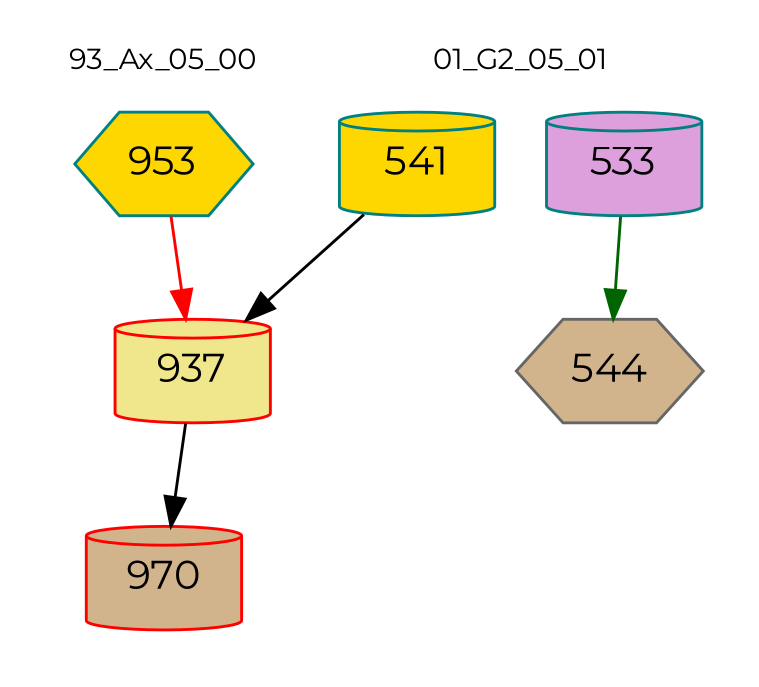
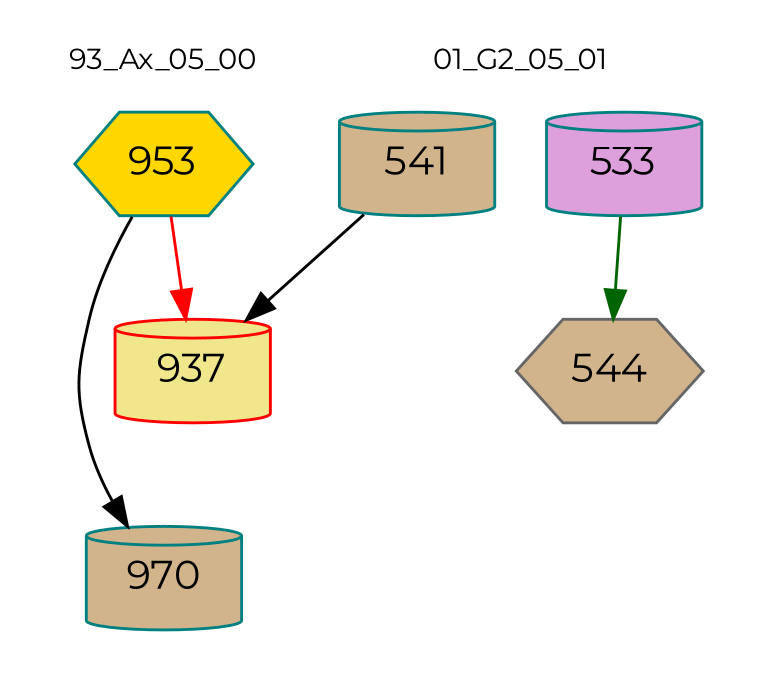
(417, 164) -> (417, 164)
(180, 460) -> (81, 357)
(164, 578) -> (164, 578)
